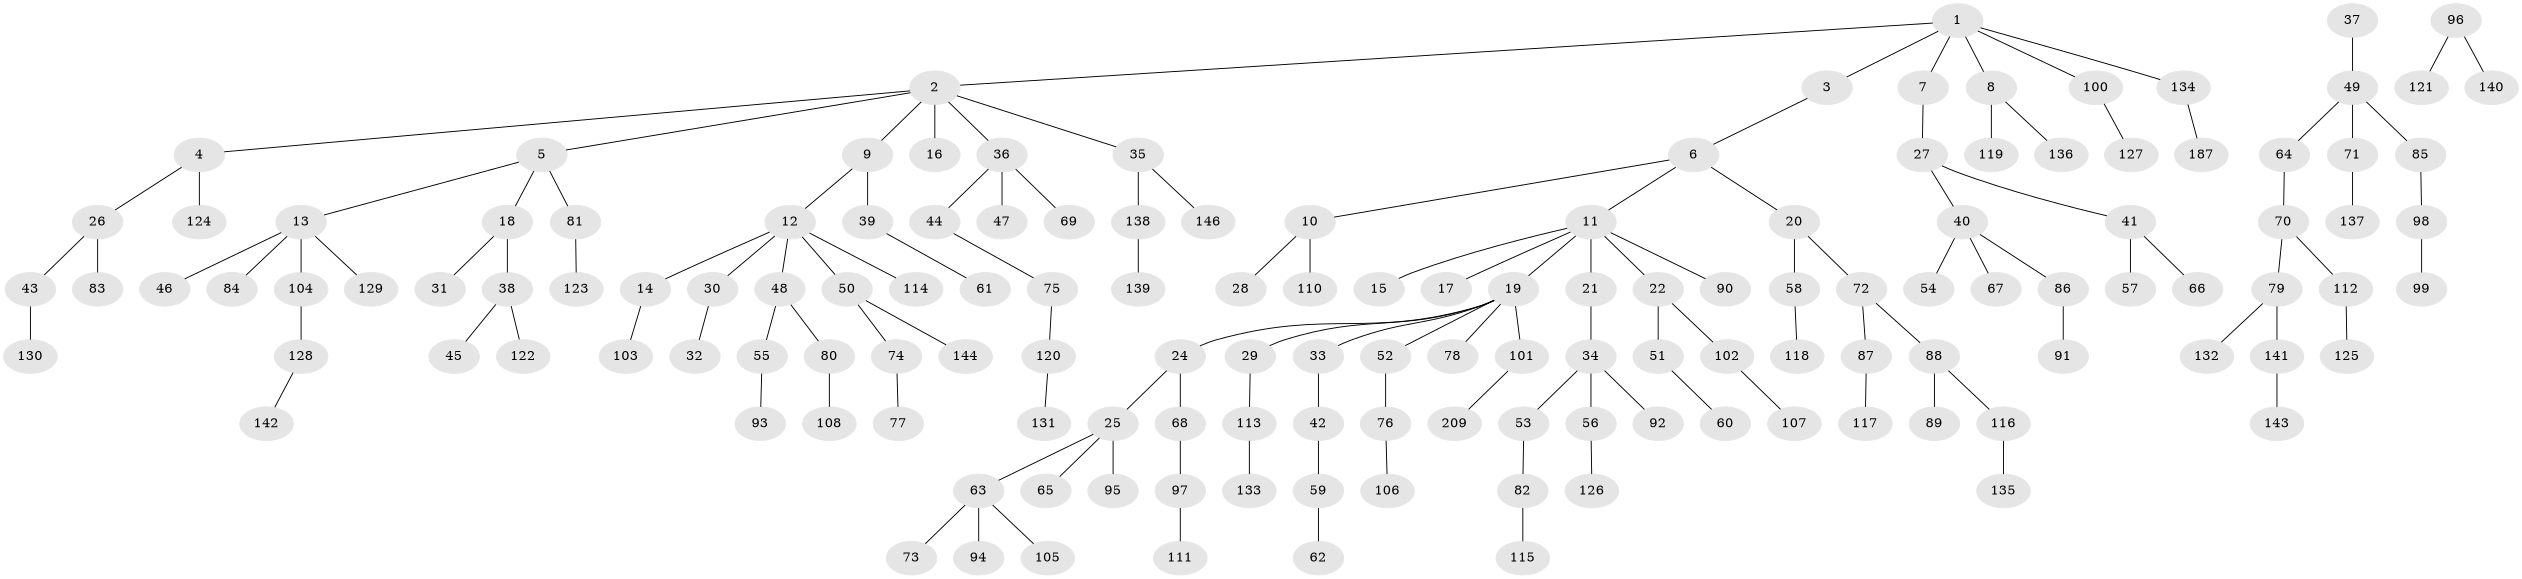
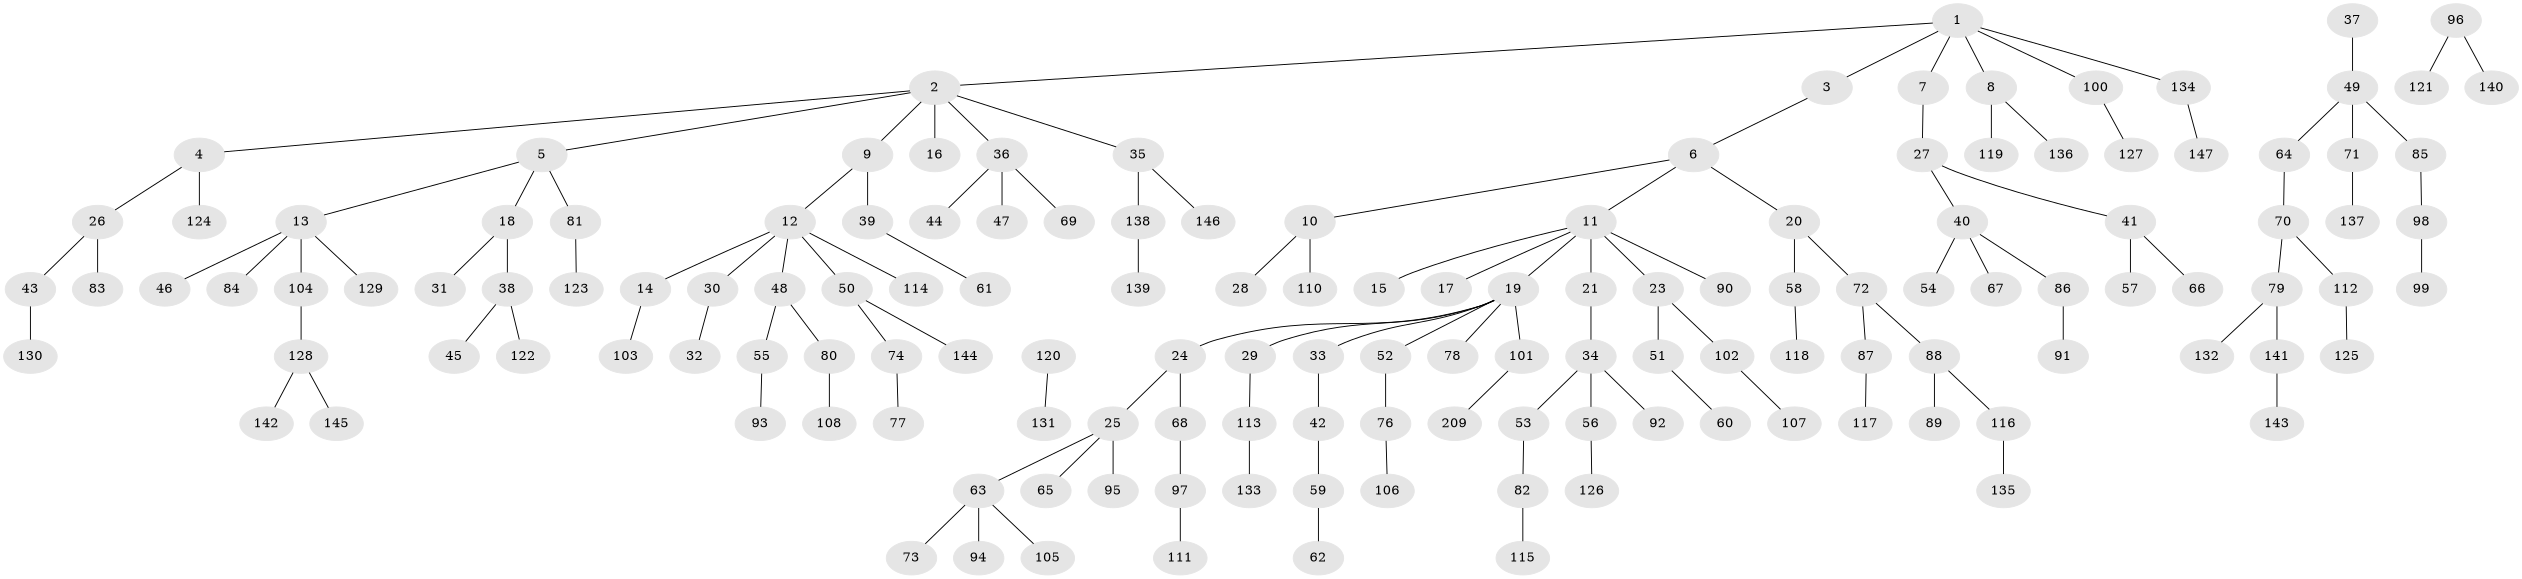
(2201, 155) -> (2201, 155)
(1052, 289) -> none
(1658, 289) -> (1658, 289)
none -> (337, 424)
